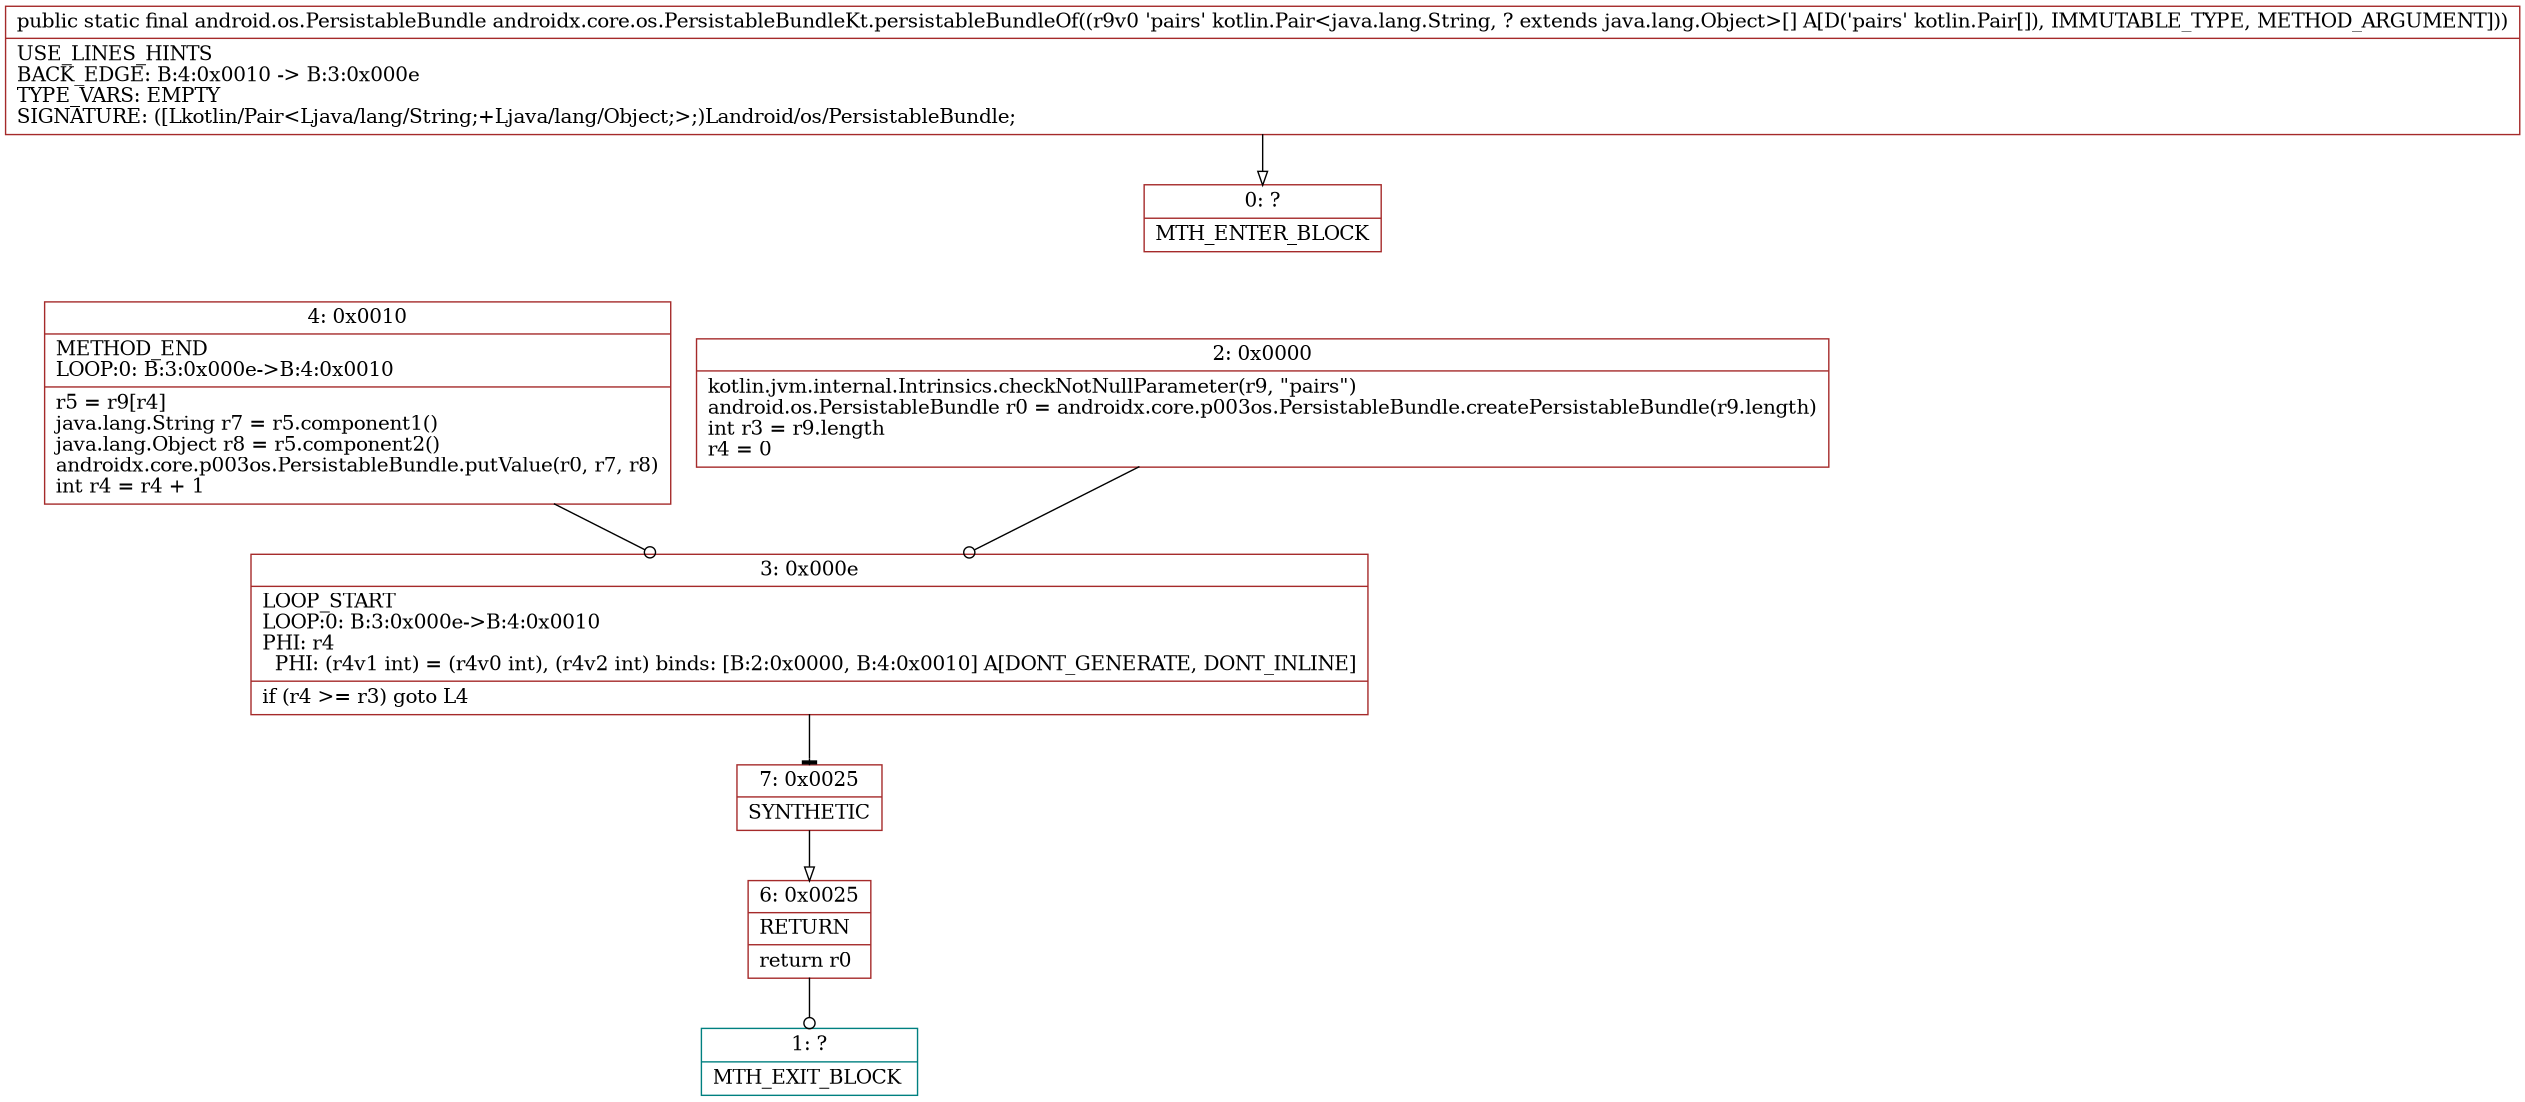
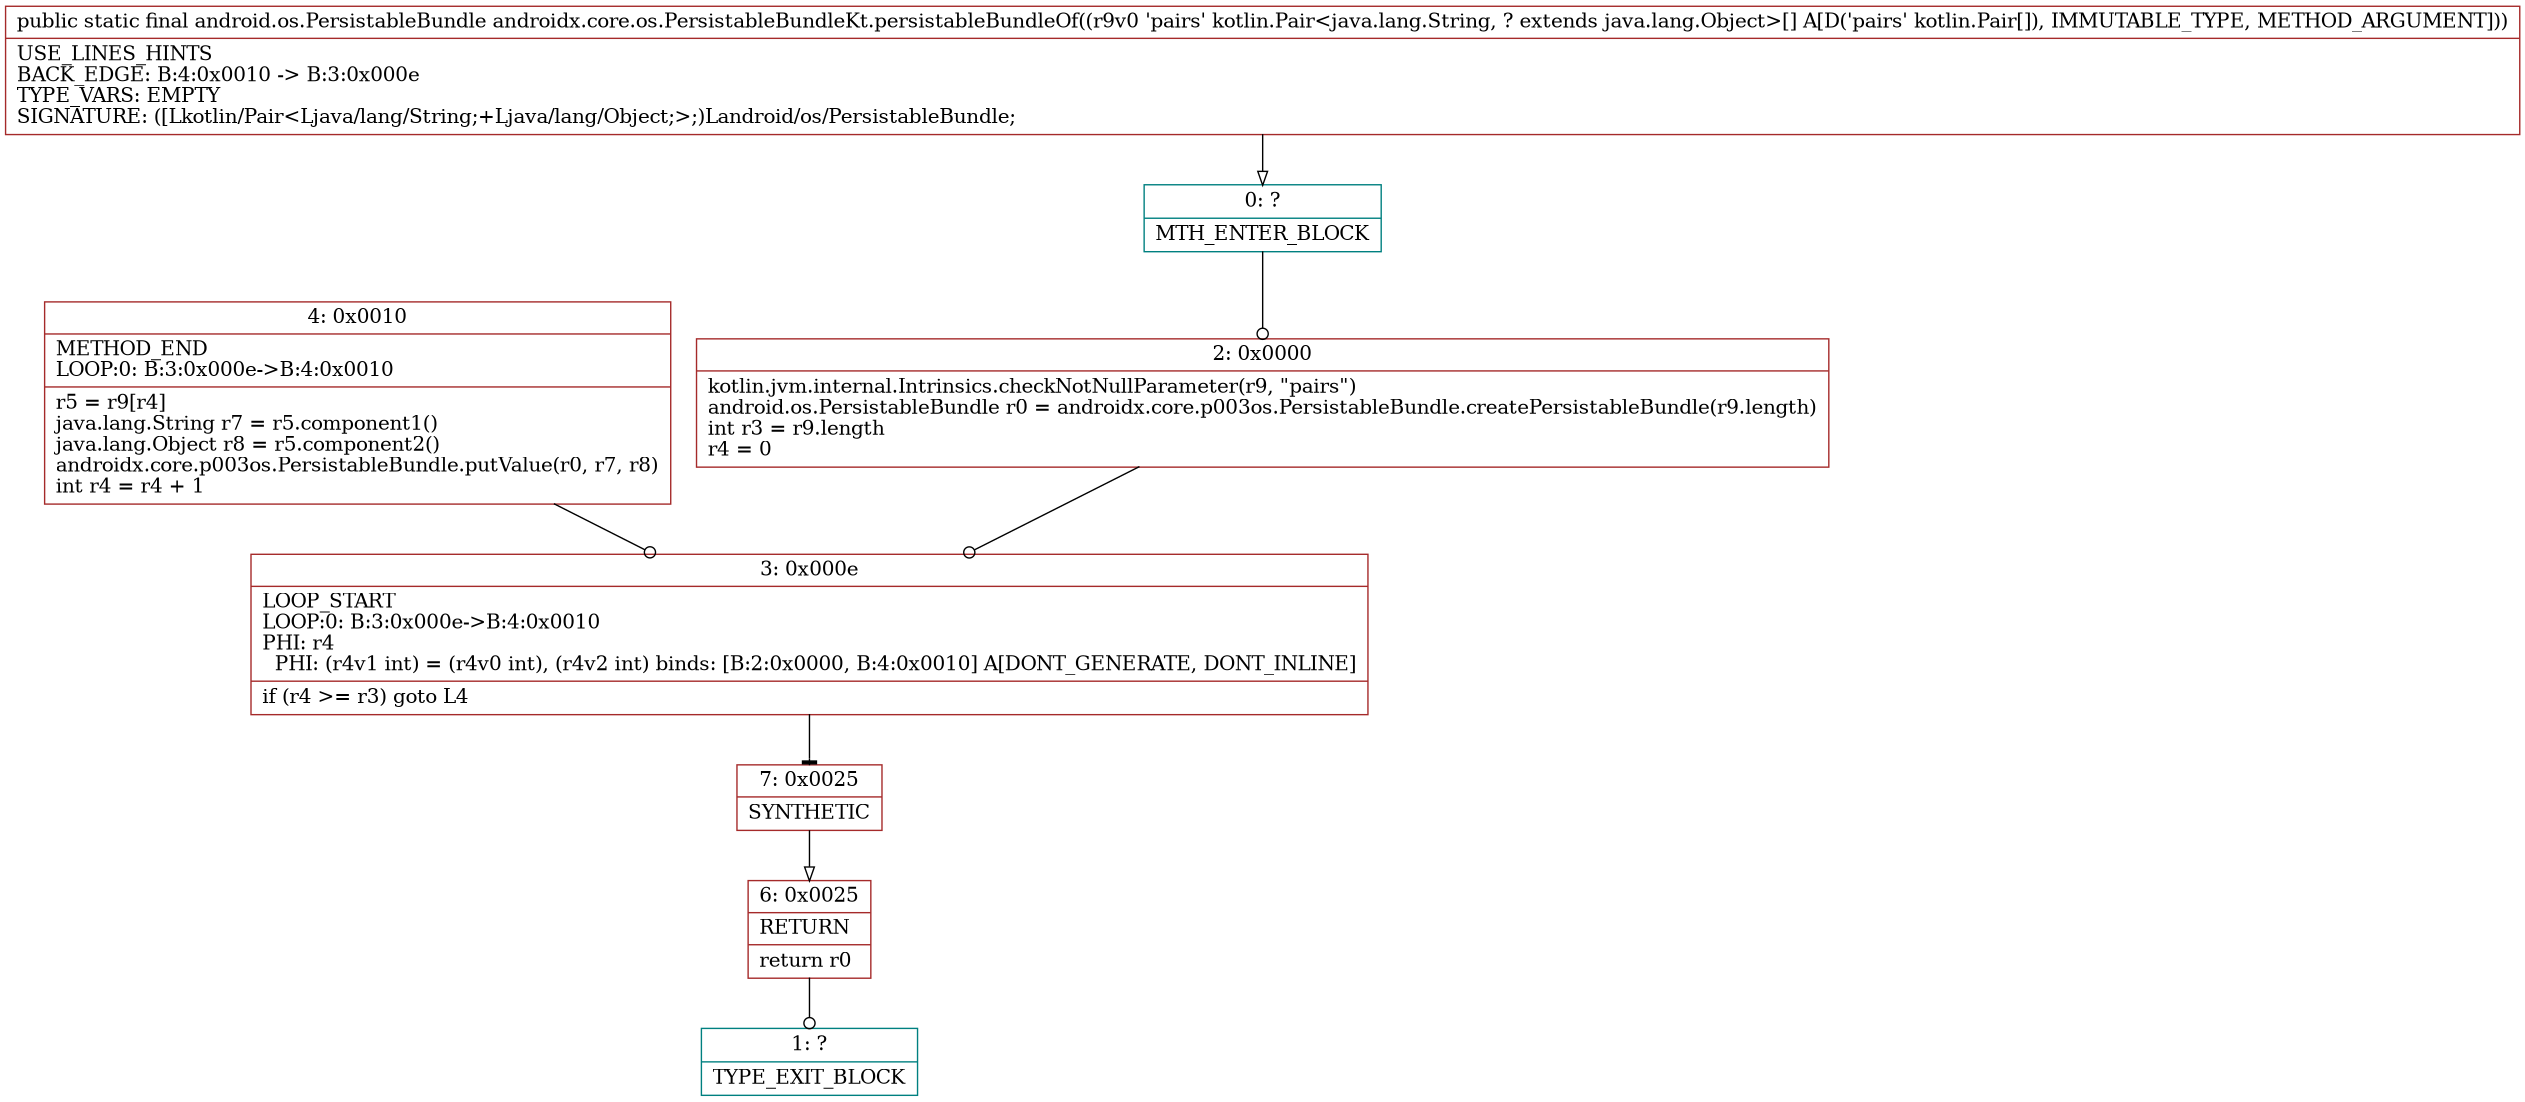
(1263, 218) -> (1263, 218)
none -> (1263, 290)
(807, 1078) -> (809, 1078)
